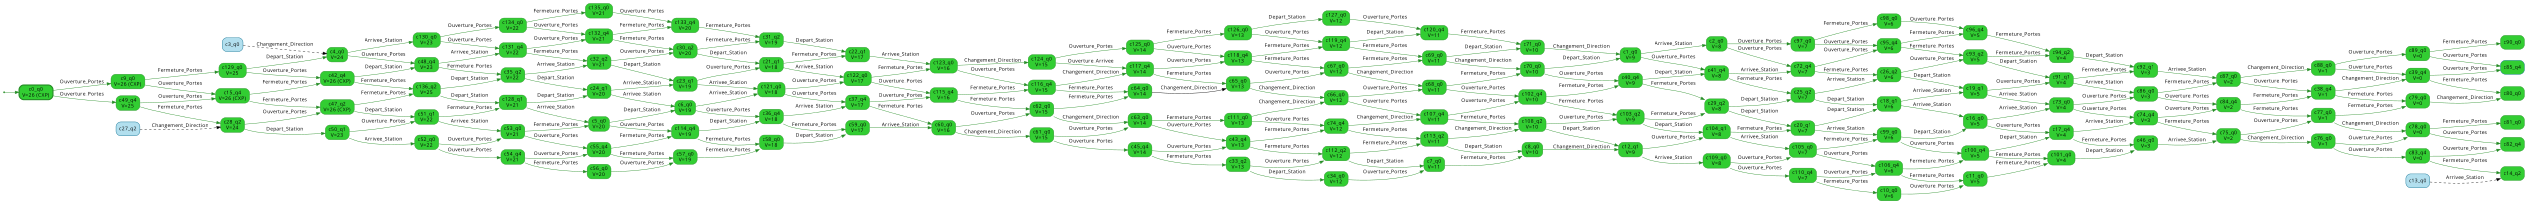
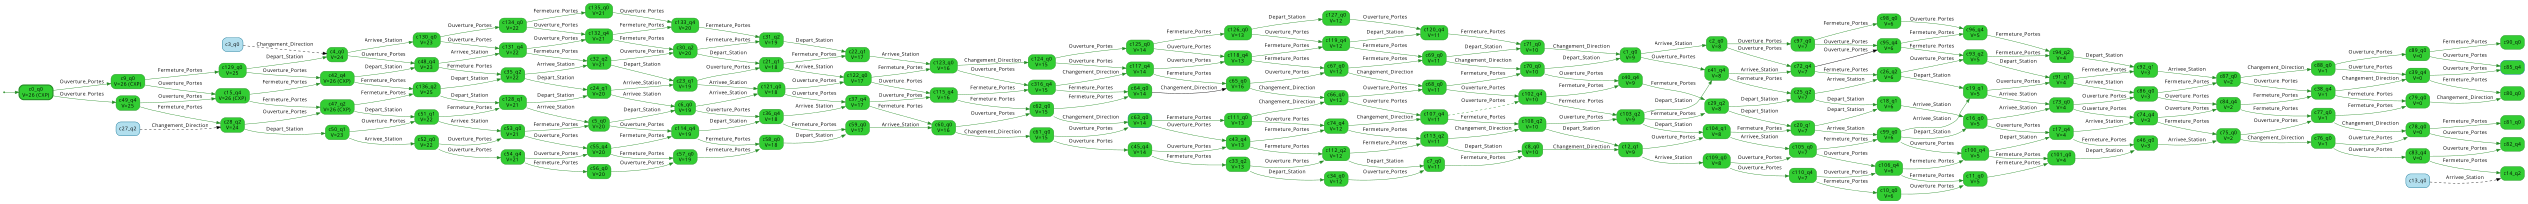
(1844, 59) -> (1844, 59)
(1091, 61) -> (1091, 61)
(1672, 77) -> (1683, 109)
(1238, 84) -> (1238, 84)
(1042, 87) -> (1042, 87)
(1930, 97) -> (1940, 127)
(1482, 110) -> (1482, 110)
(1140, 120) -> (1140, 120)
